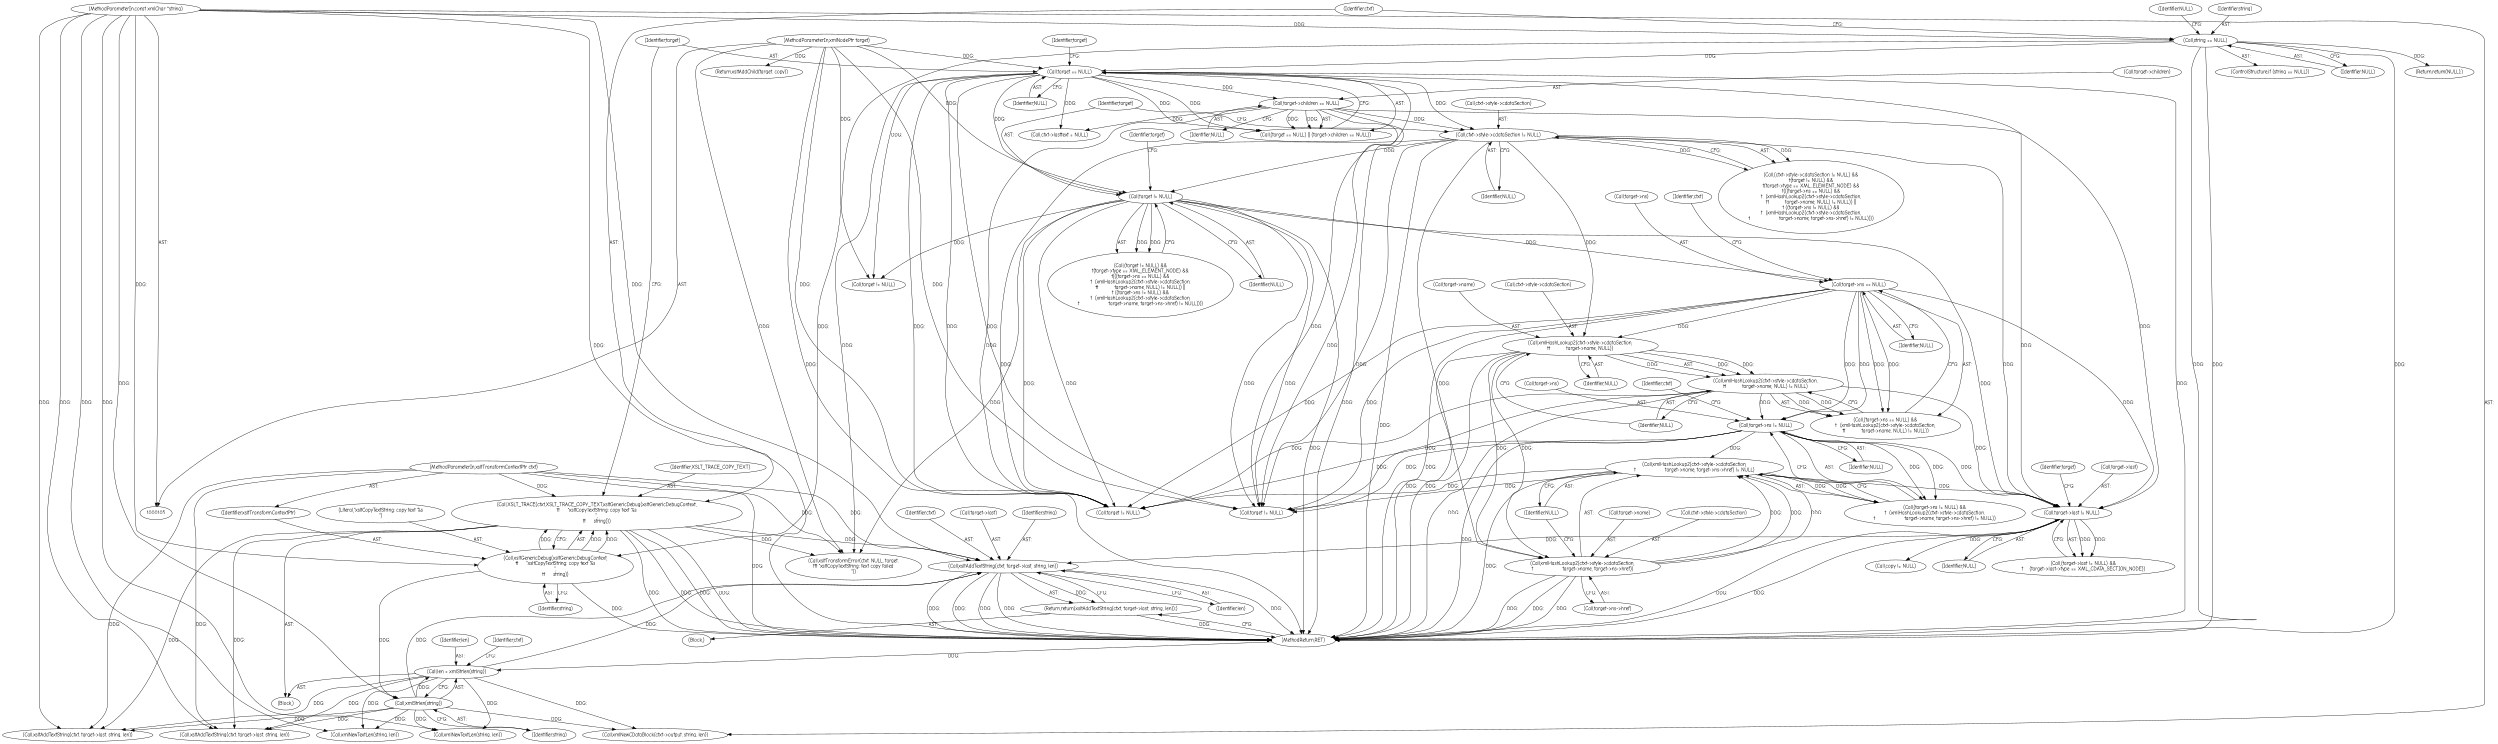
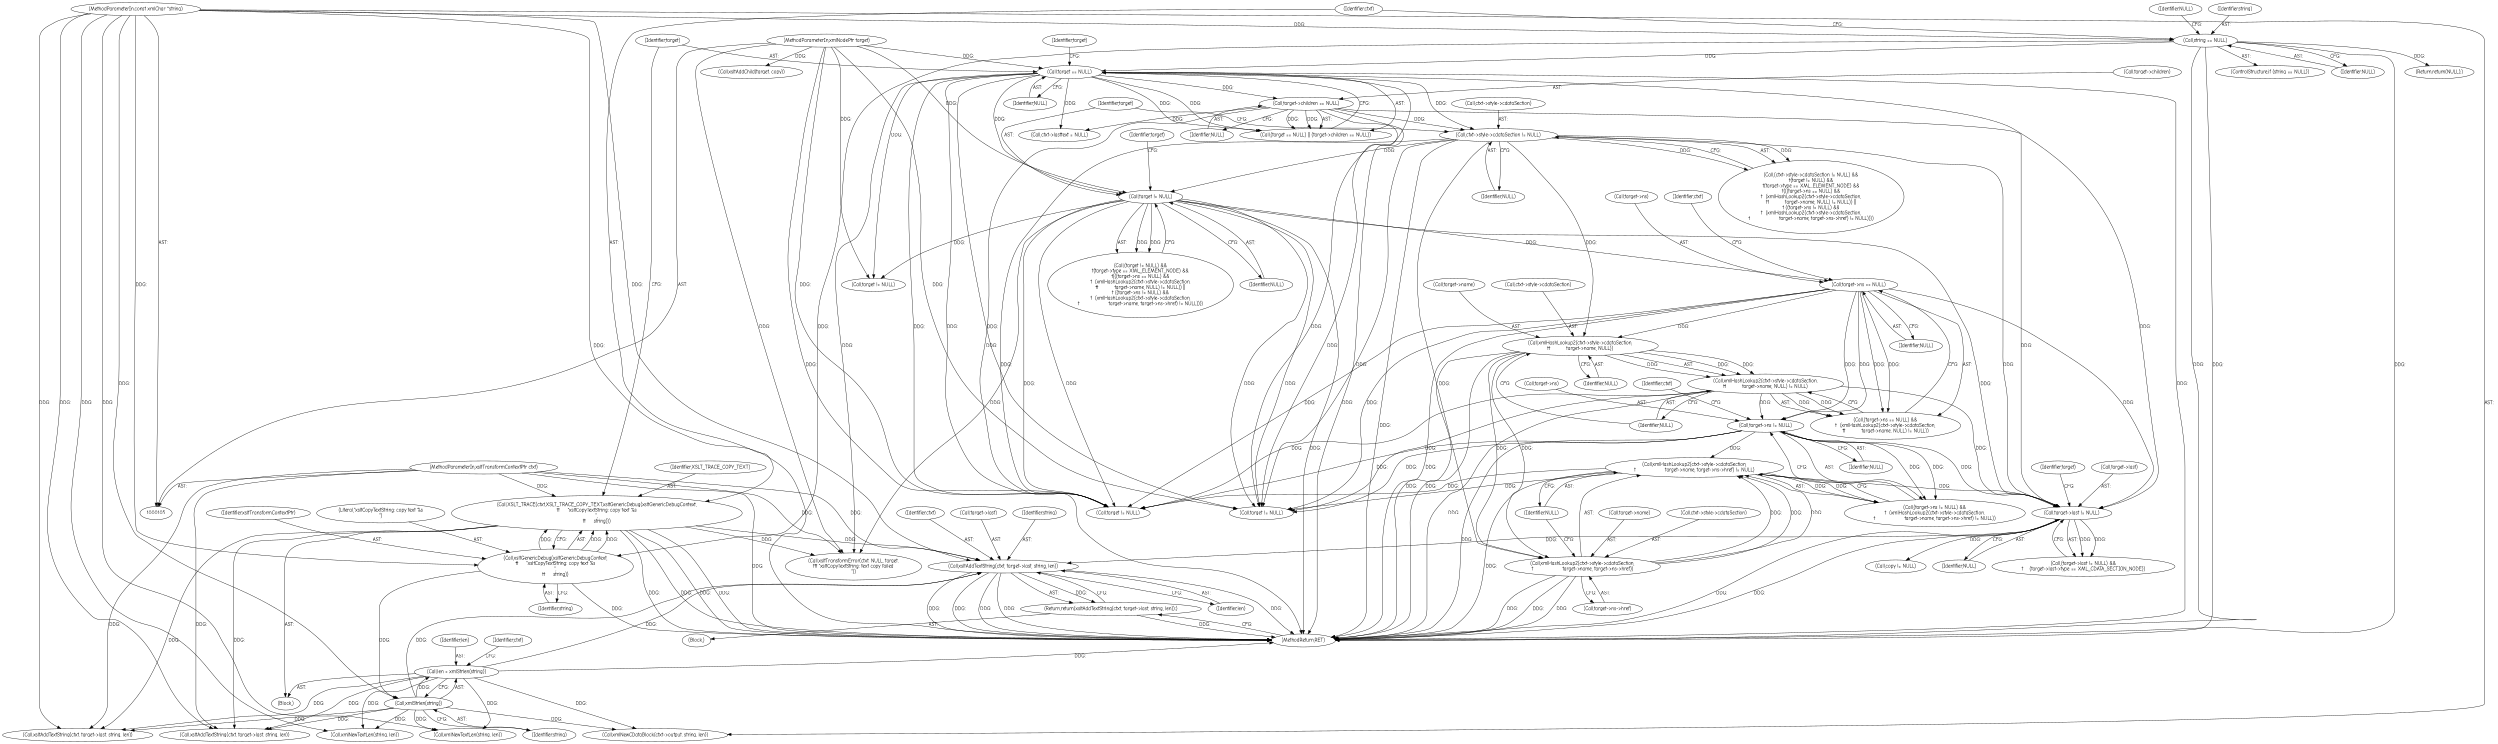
(752, 72) -> (752, 72)
(360, 486) -> (225, 480)
(886, 656) -> (884, 662)
